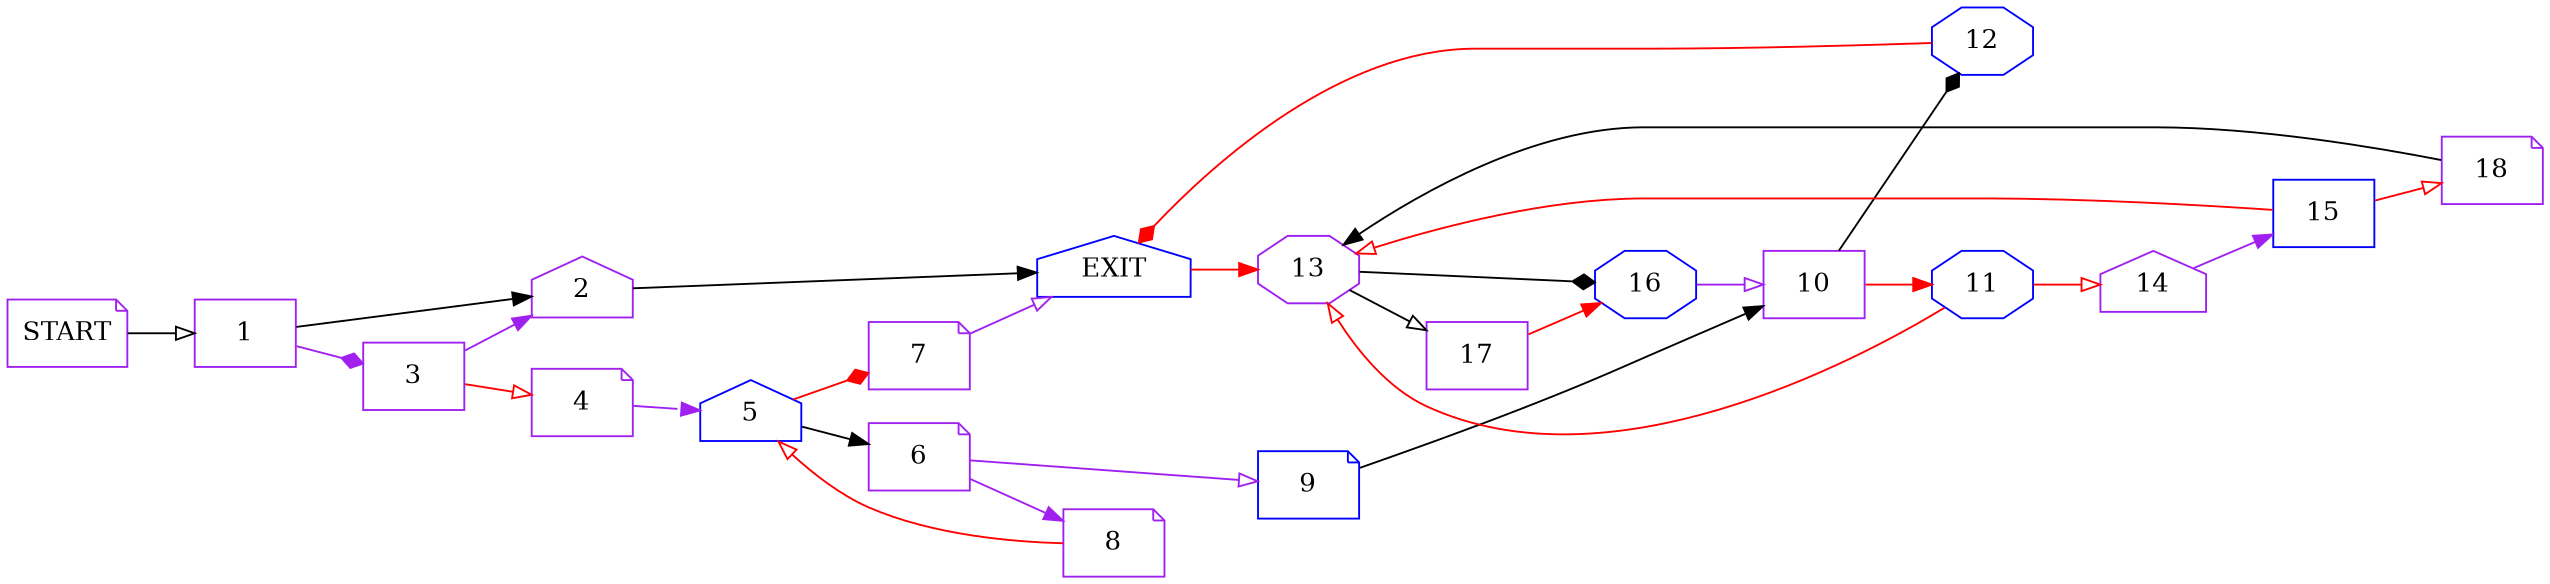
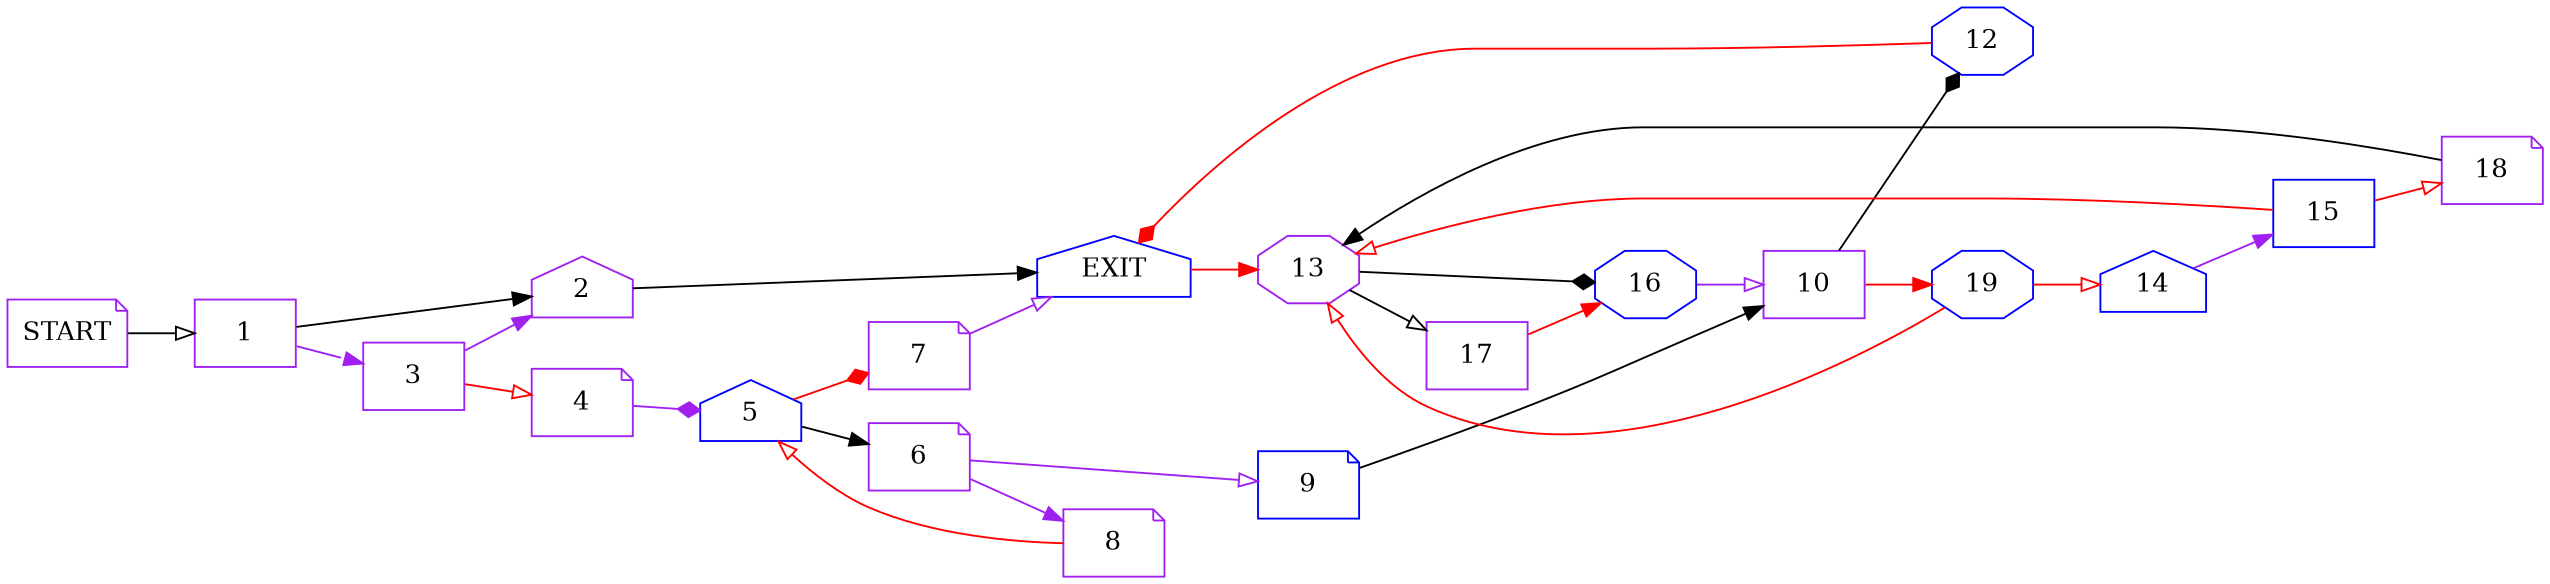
(1982, 285) -> (1982, 285)
(2153, 285) -> (2153, 285)
(319, 352) -> (319, 352)
(656, 407) -> (656, 407)
